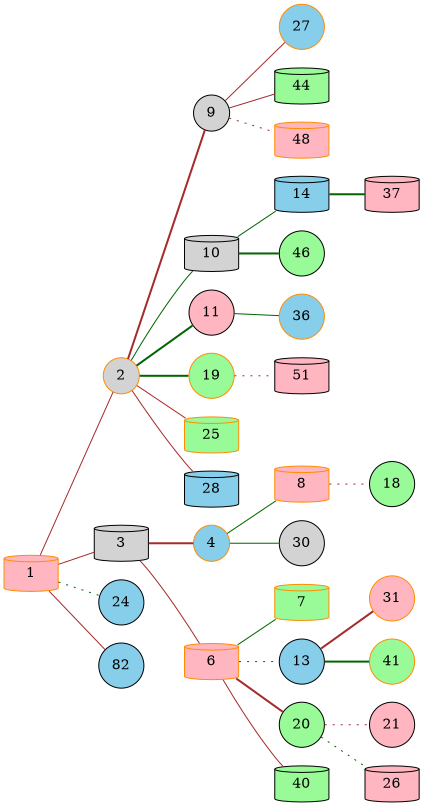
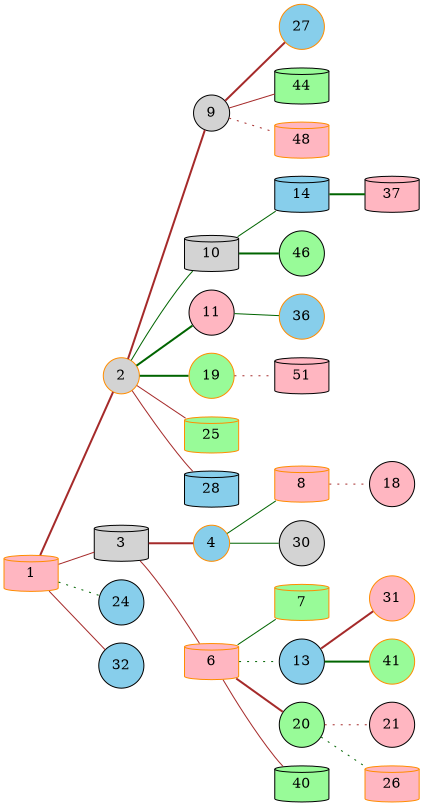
(255, 72) -> (255, 72)
(77, 474) -> (77, 474)
(392, 484) -> (392, 484)
(121, 666) -> (121, 666)
(392, 784) -> (392, 784)
